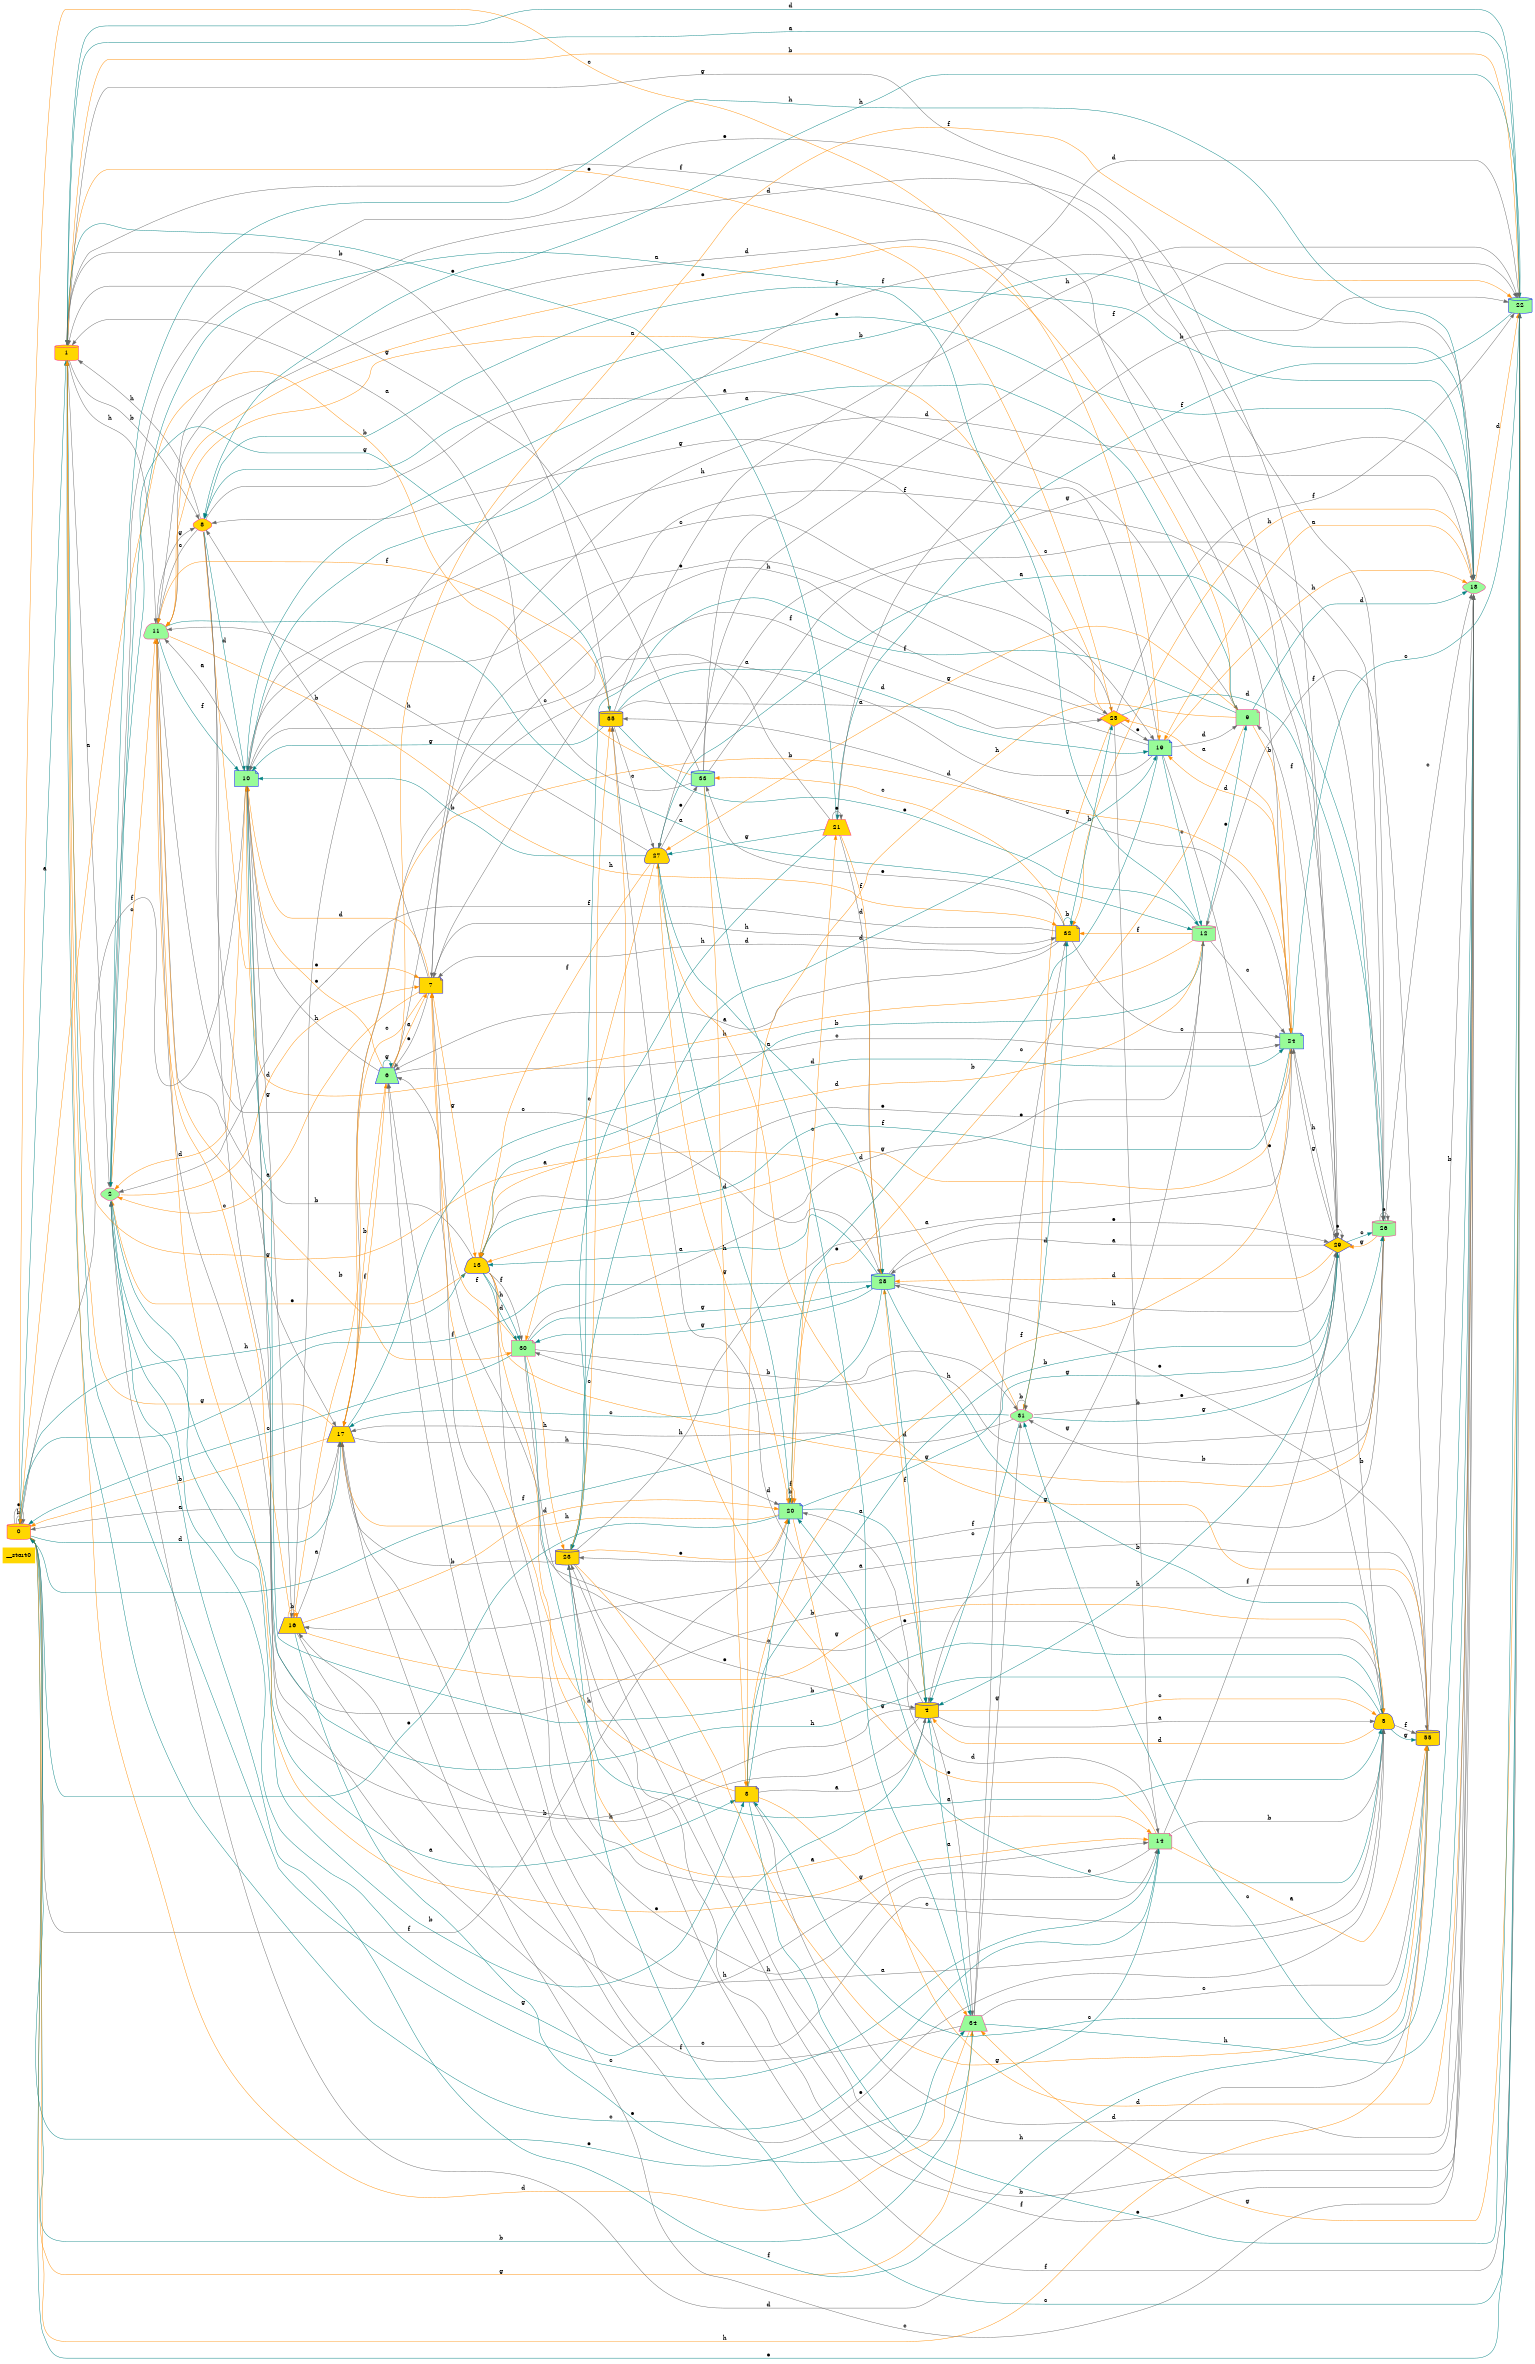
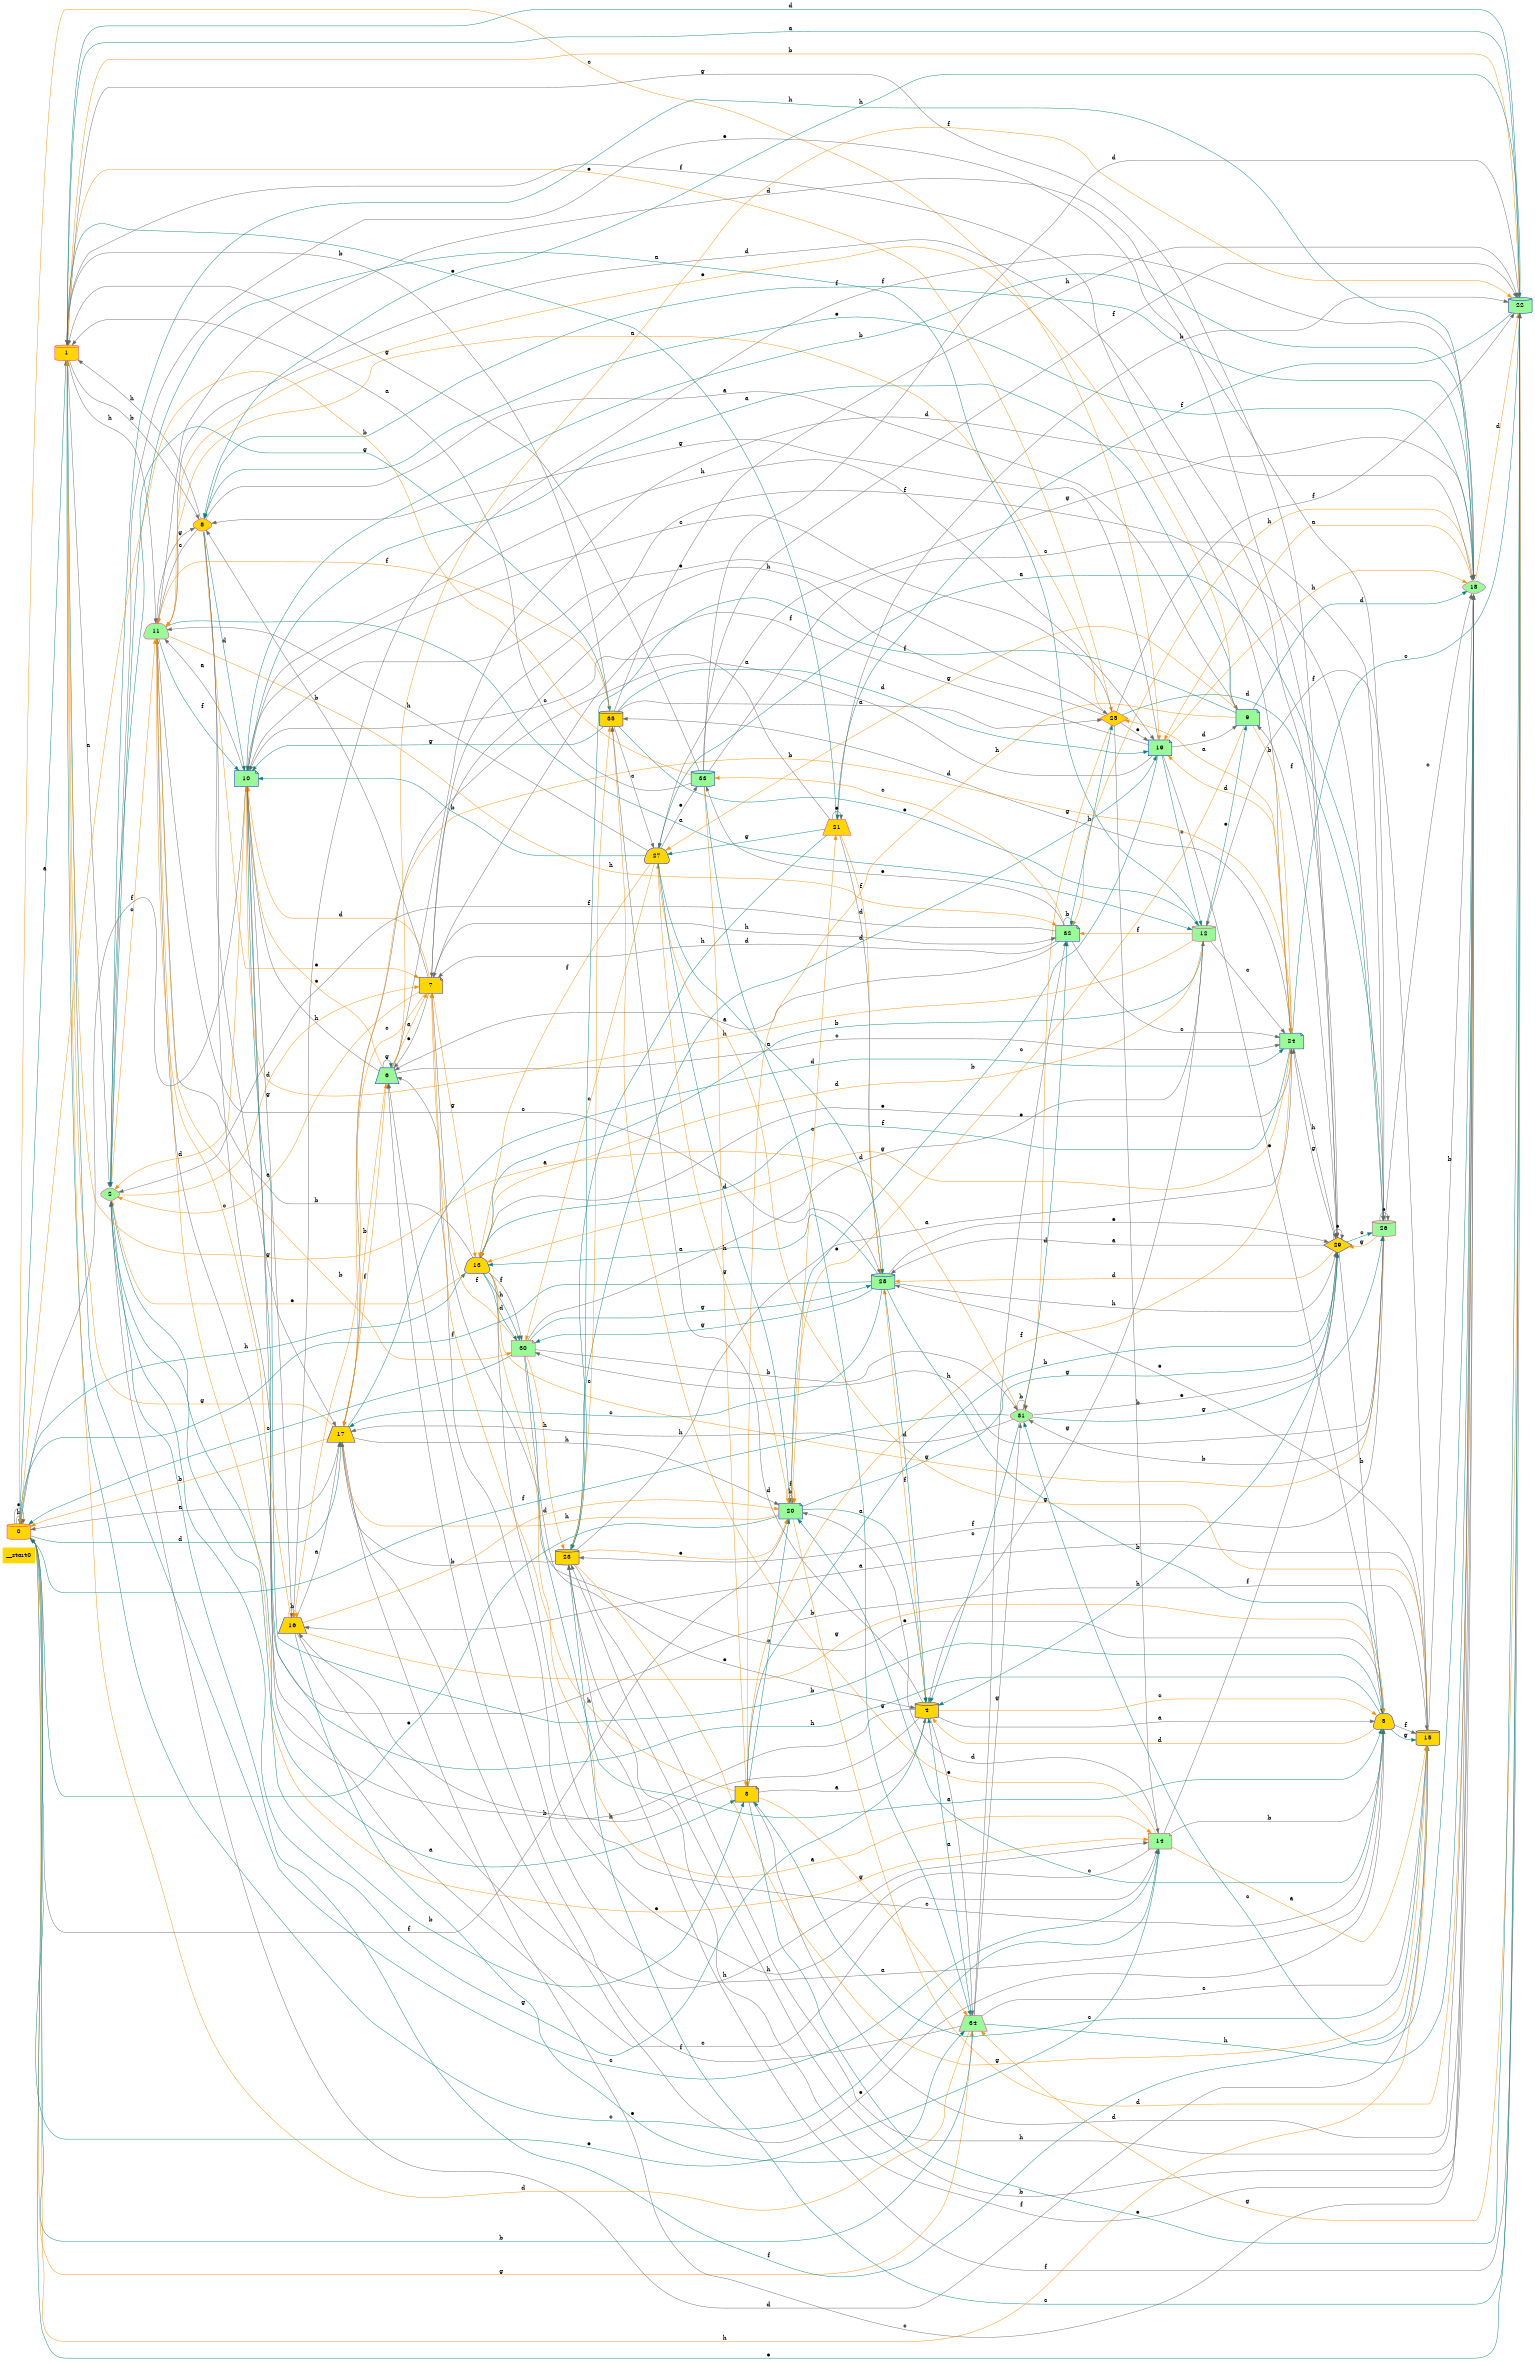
(1248, 718) -> (1248, 718)
(1068, 934) -> (1068, 934)
(1428, 1738) -> (1428, 1738)
